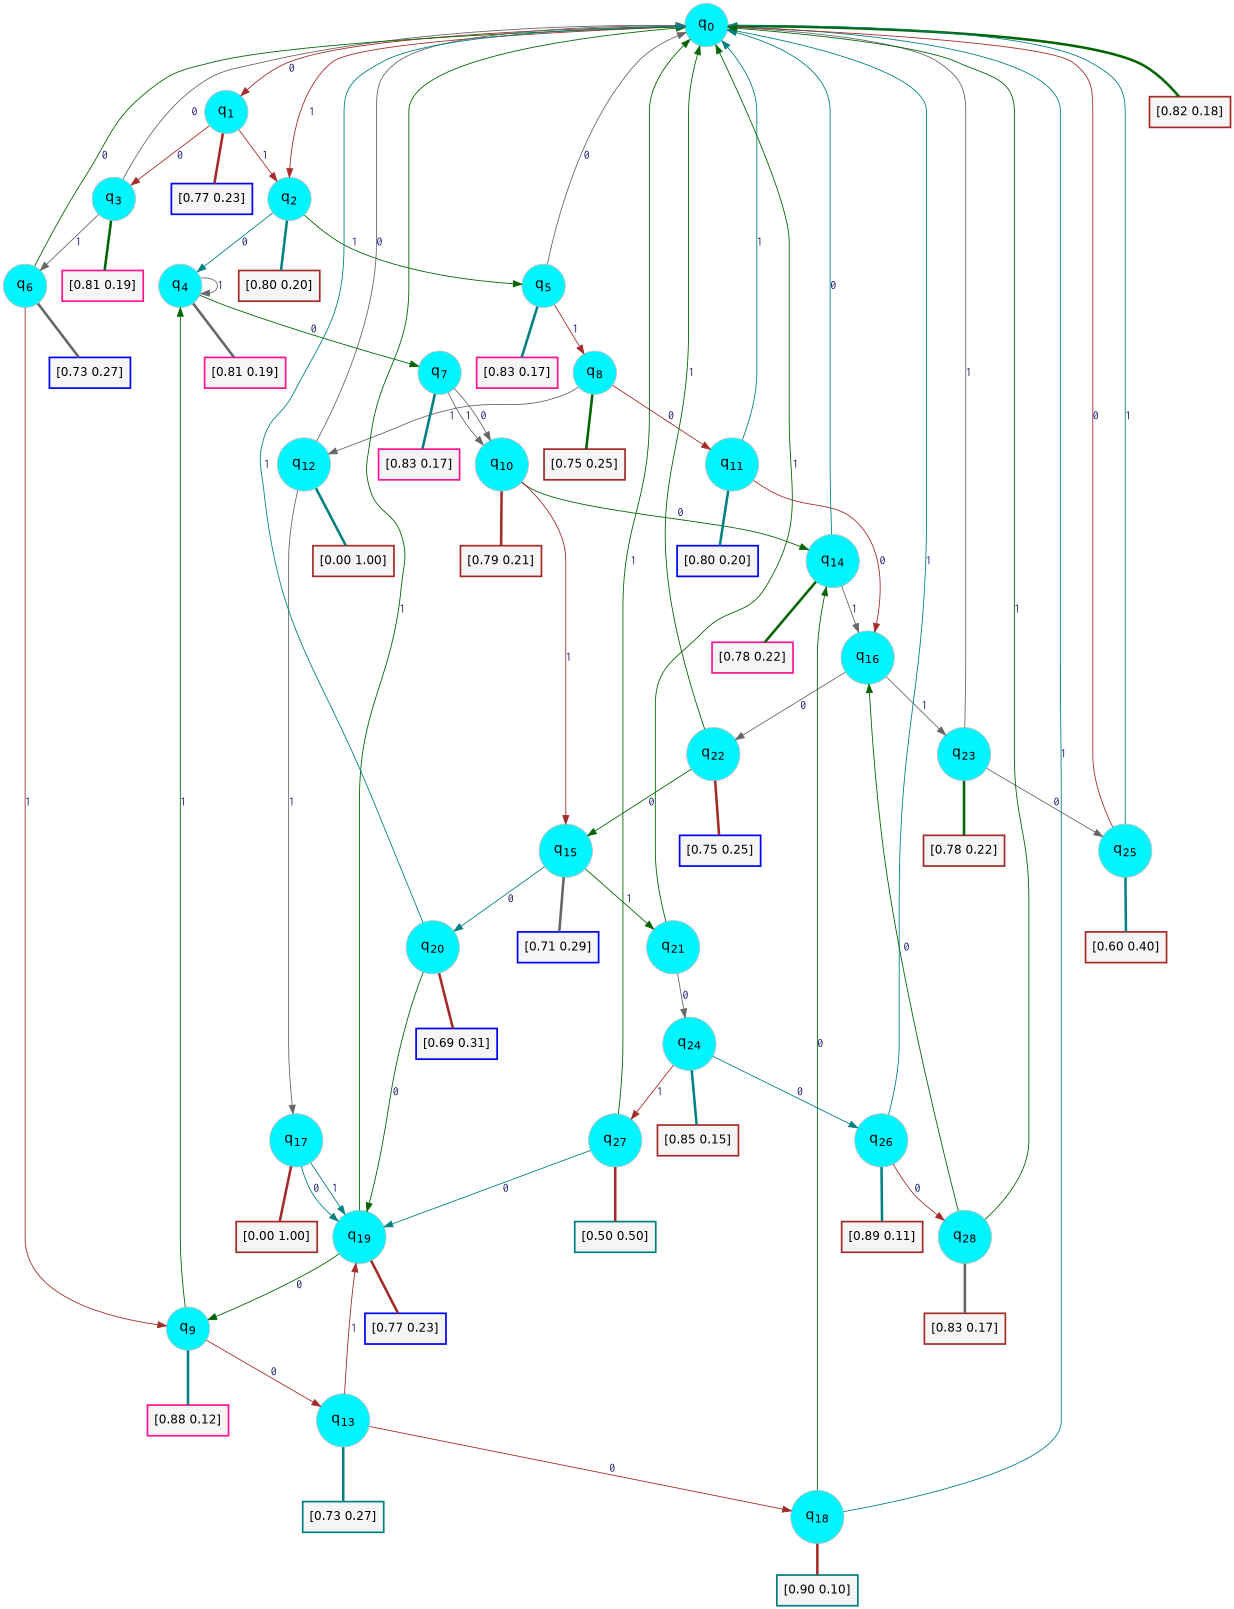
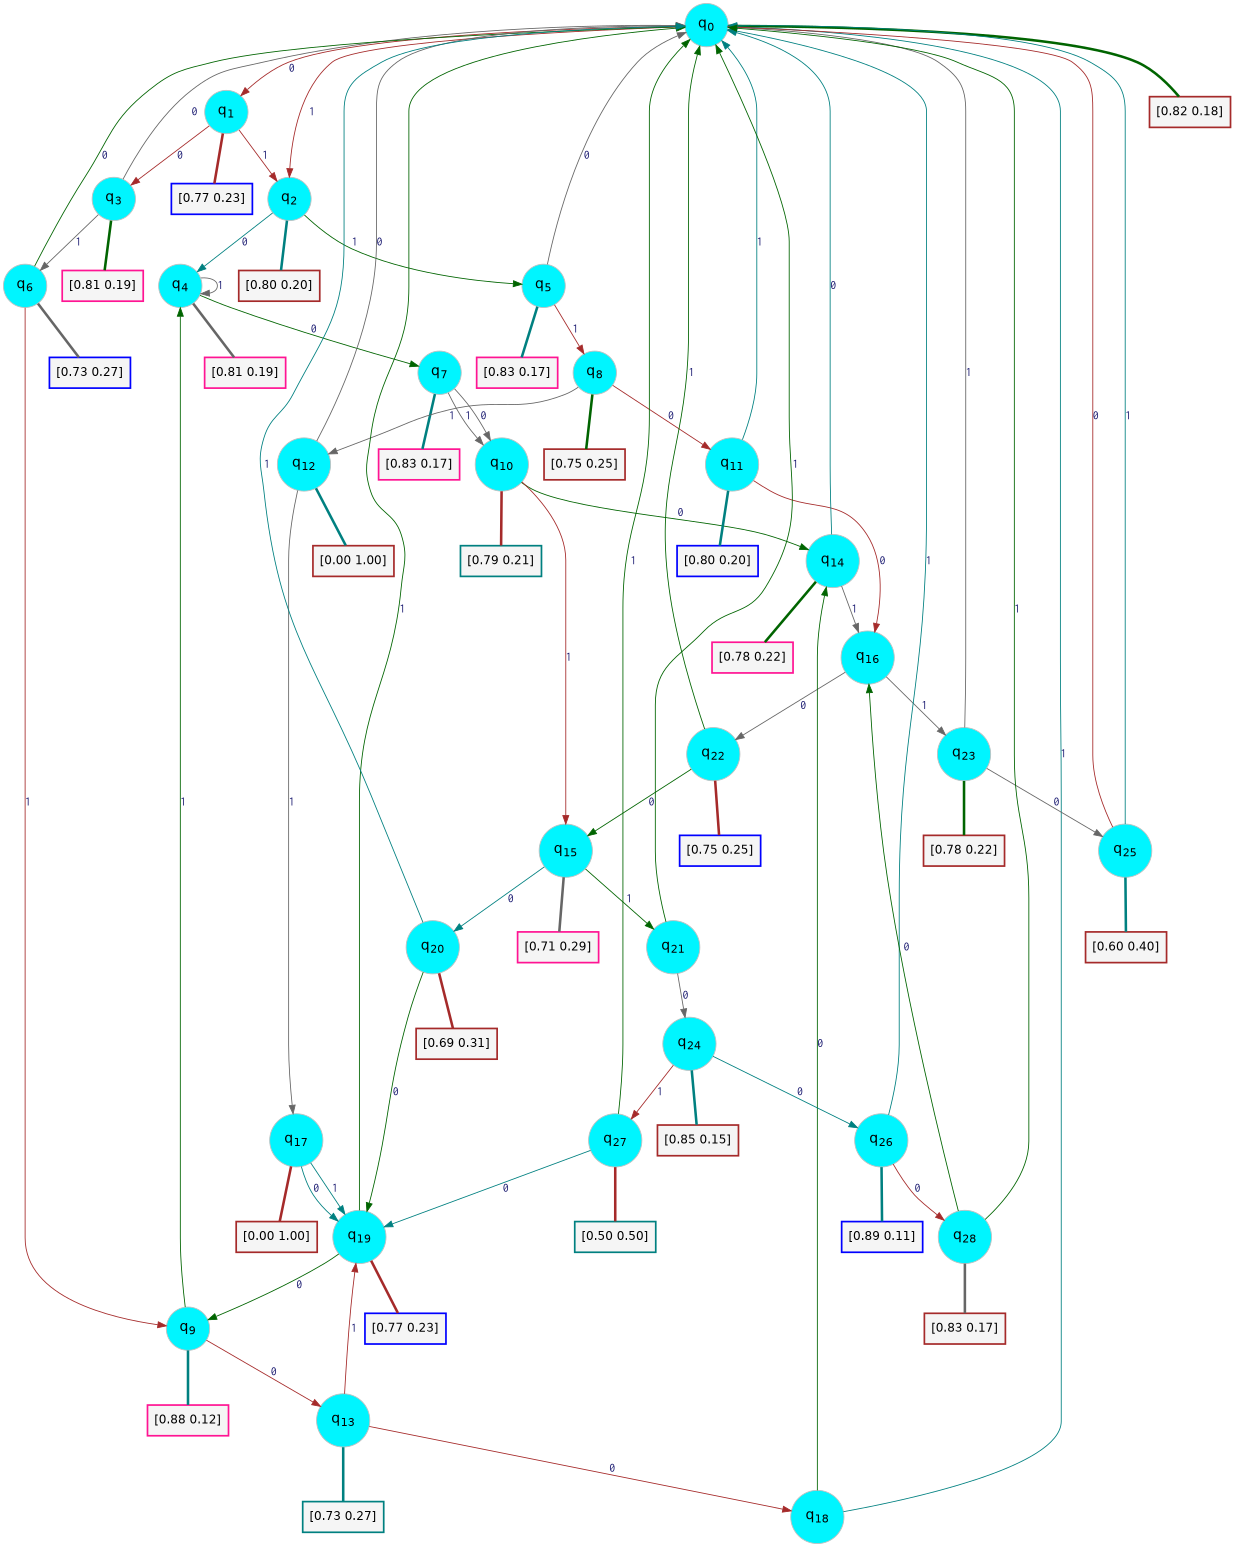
(501, 561) -> (501, 561)
(558, 947) -> (558, 947)
(457, 1044) -> (457, 1044)
(882, 1237) -> (882, 1237)
(817, 1590) -> none
